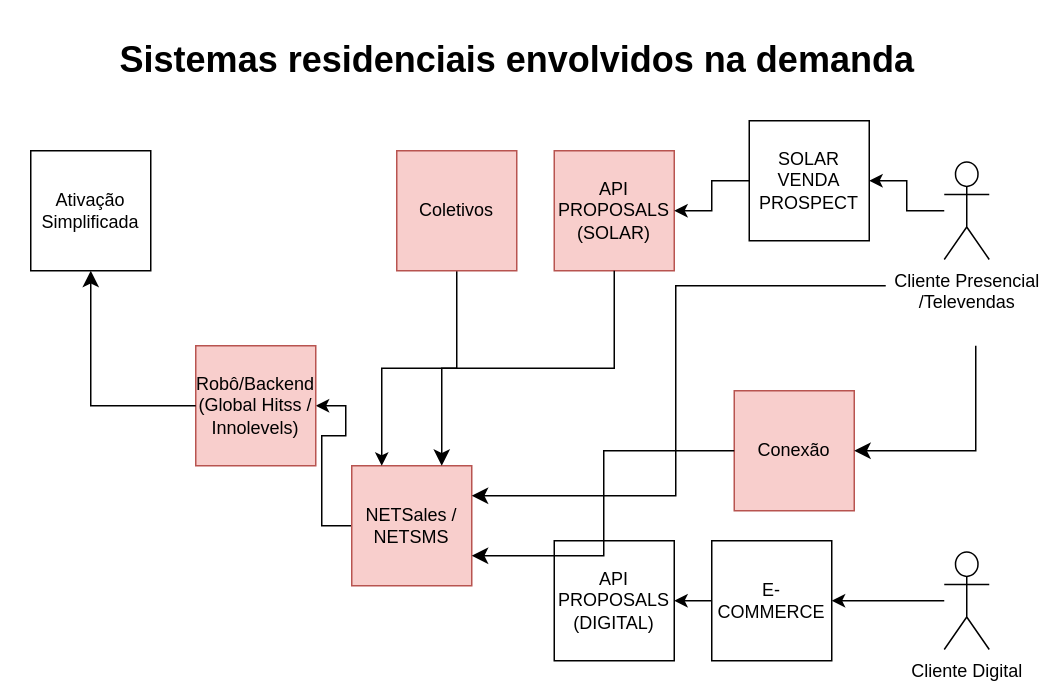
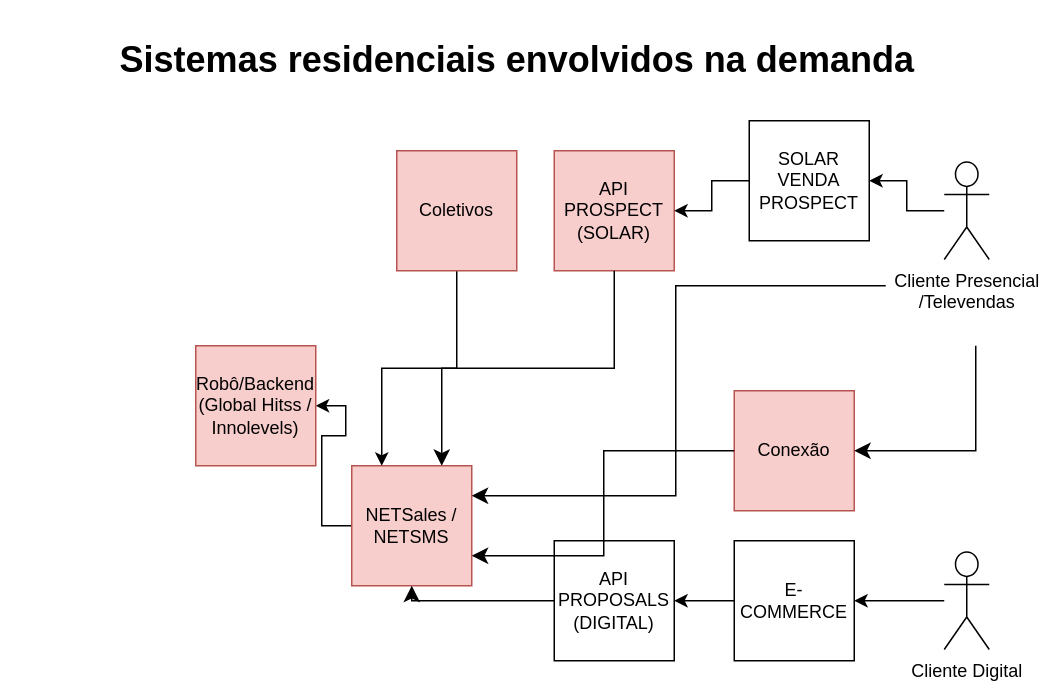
(91, 211) -> none
(614, 211) -> (614, 211)
(91, 397) -> none
none -> (482, 601)
(772, 601) -> (794, 601)
